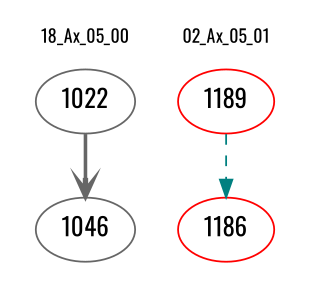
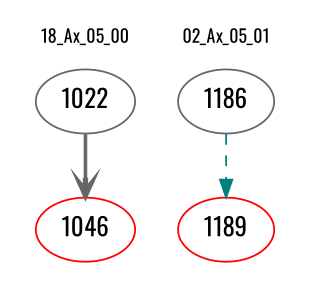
(226, 157) -> (226, 157)
(85, 230) -> (85, 230)
(226, 230) -> (226, 101)
